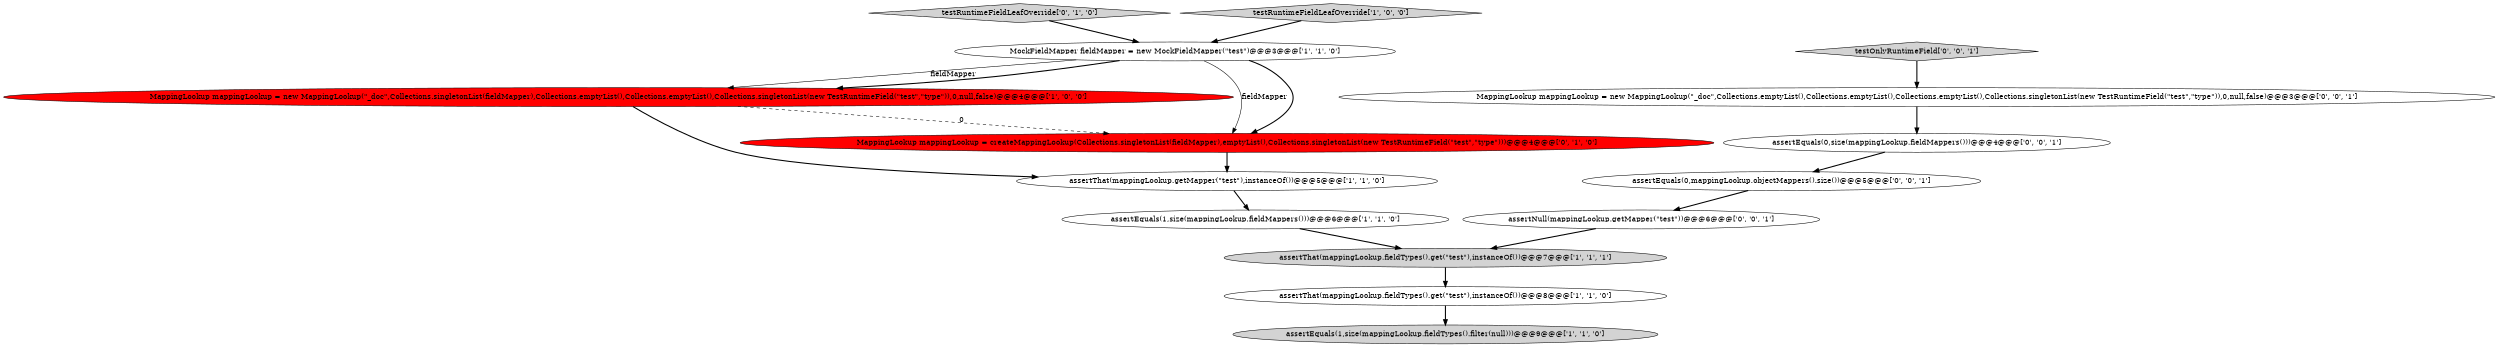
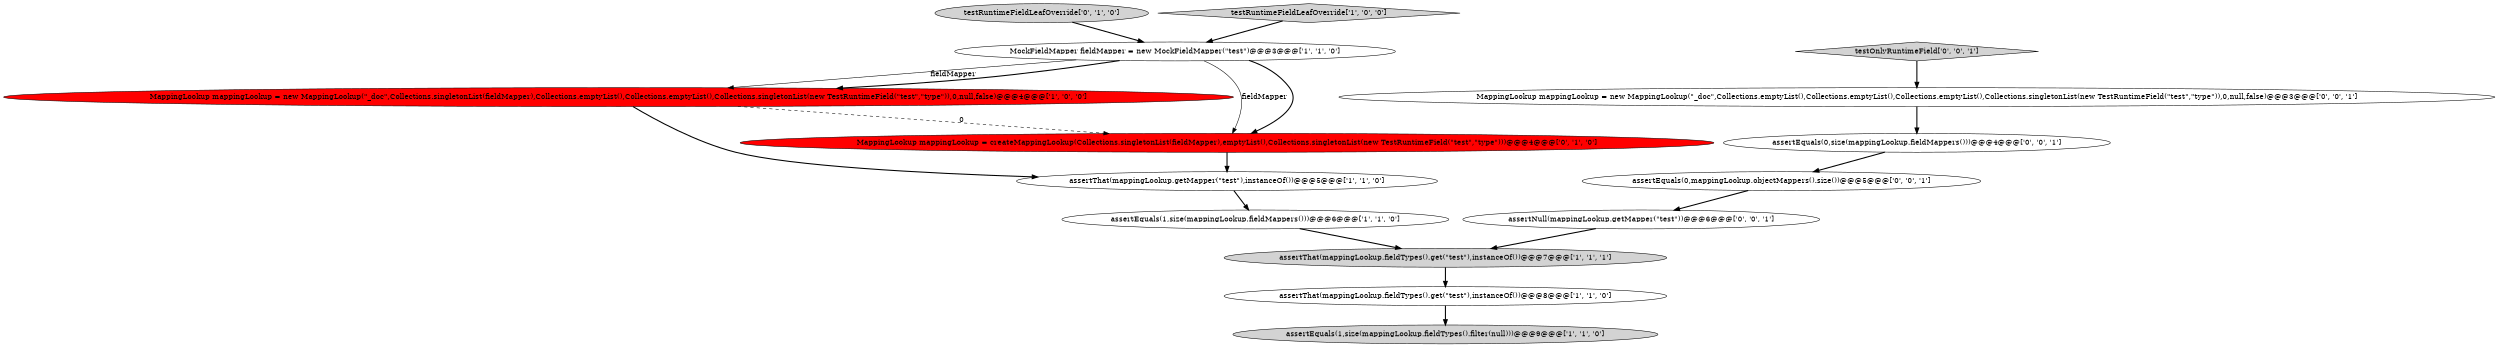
(1020, 13) -> (1042, 13)
